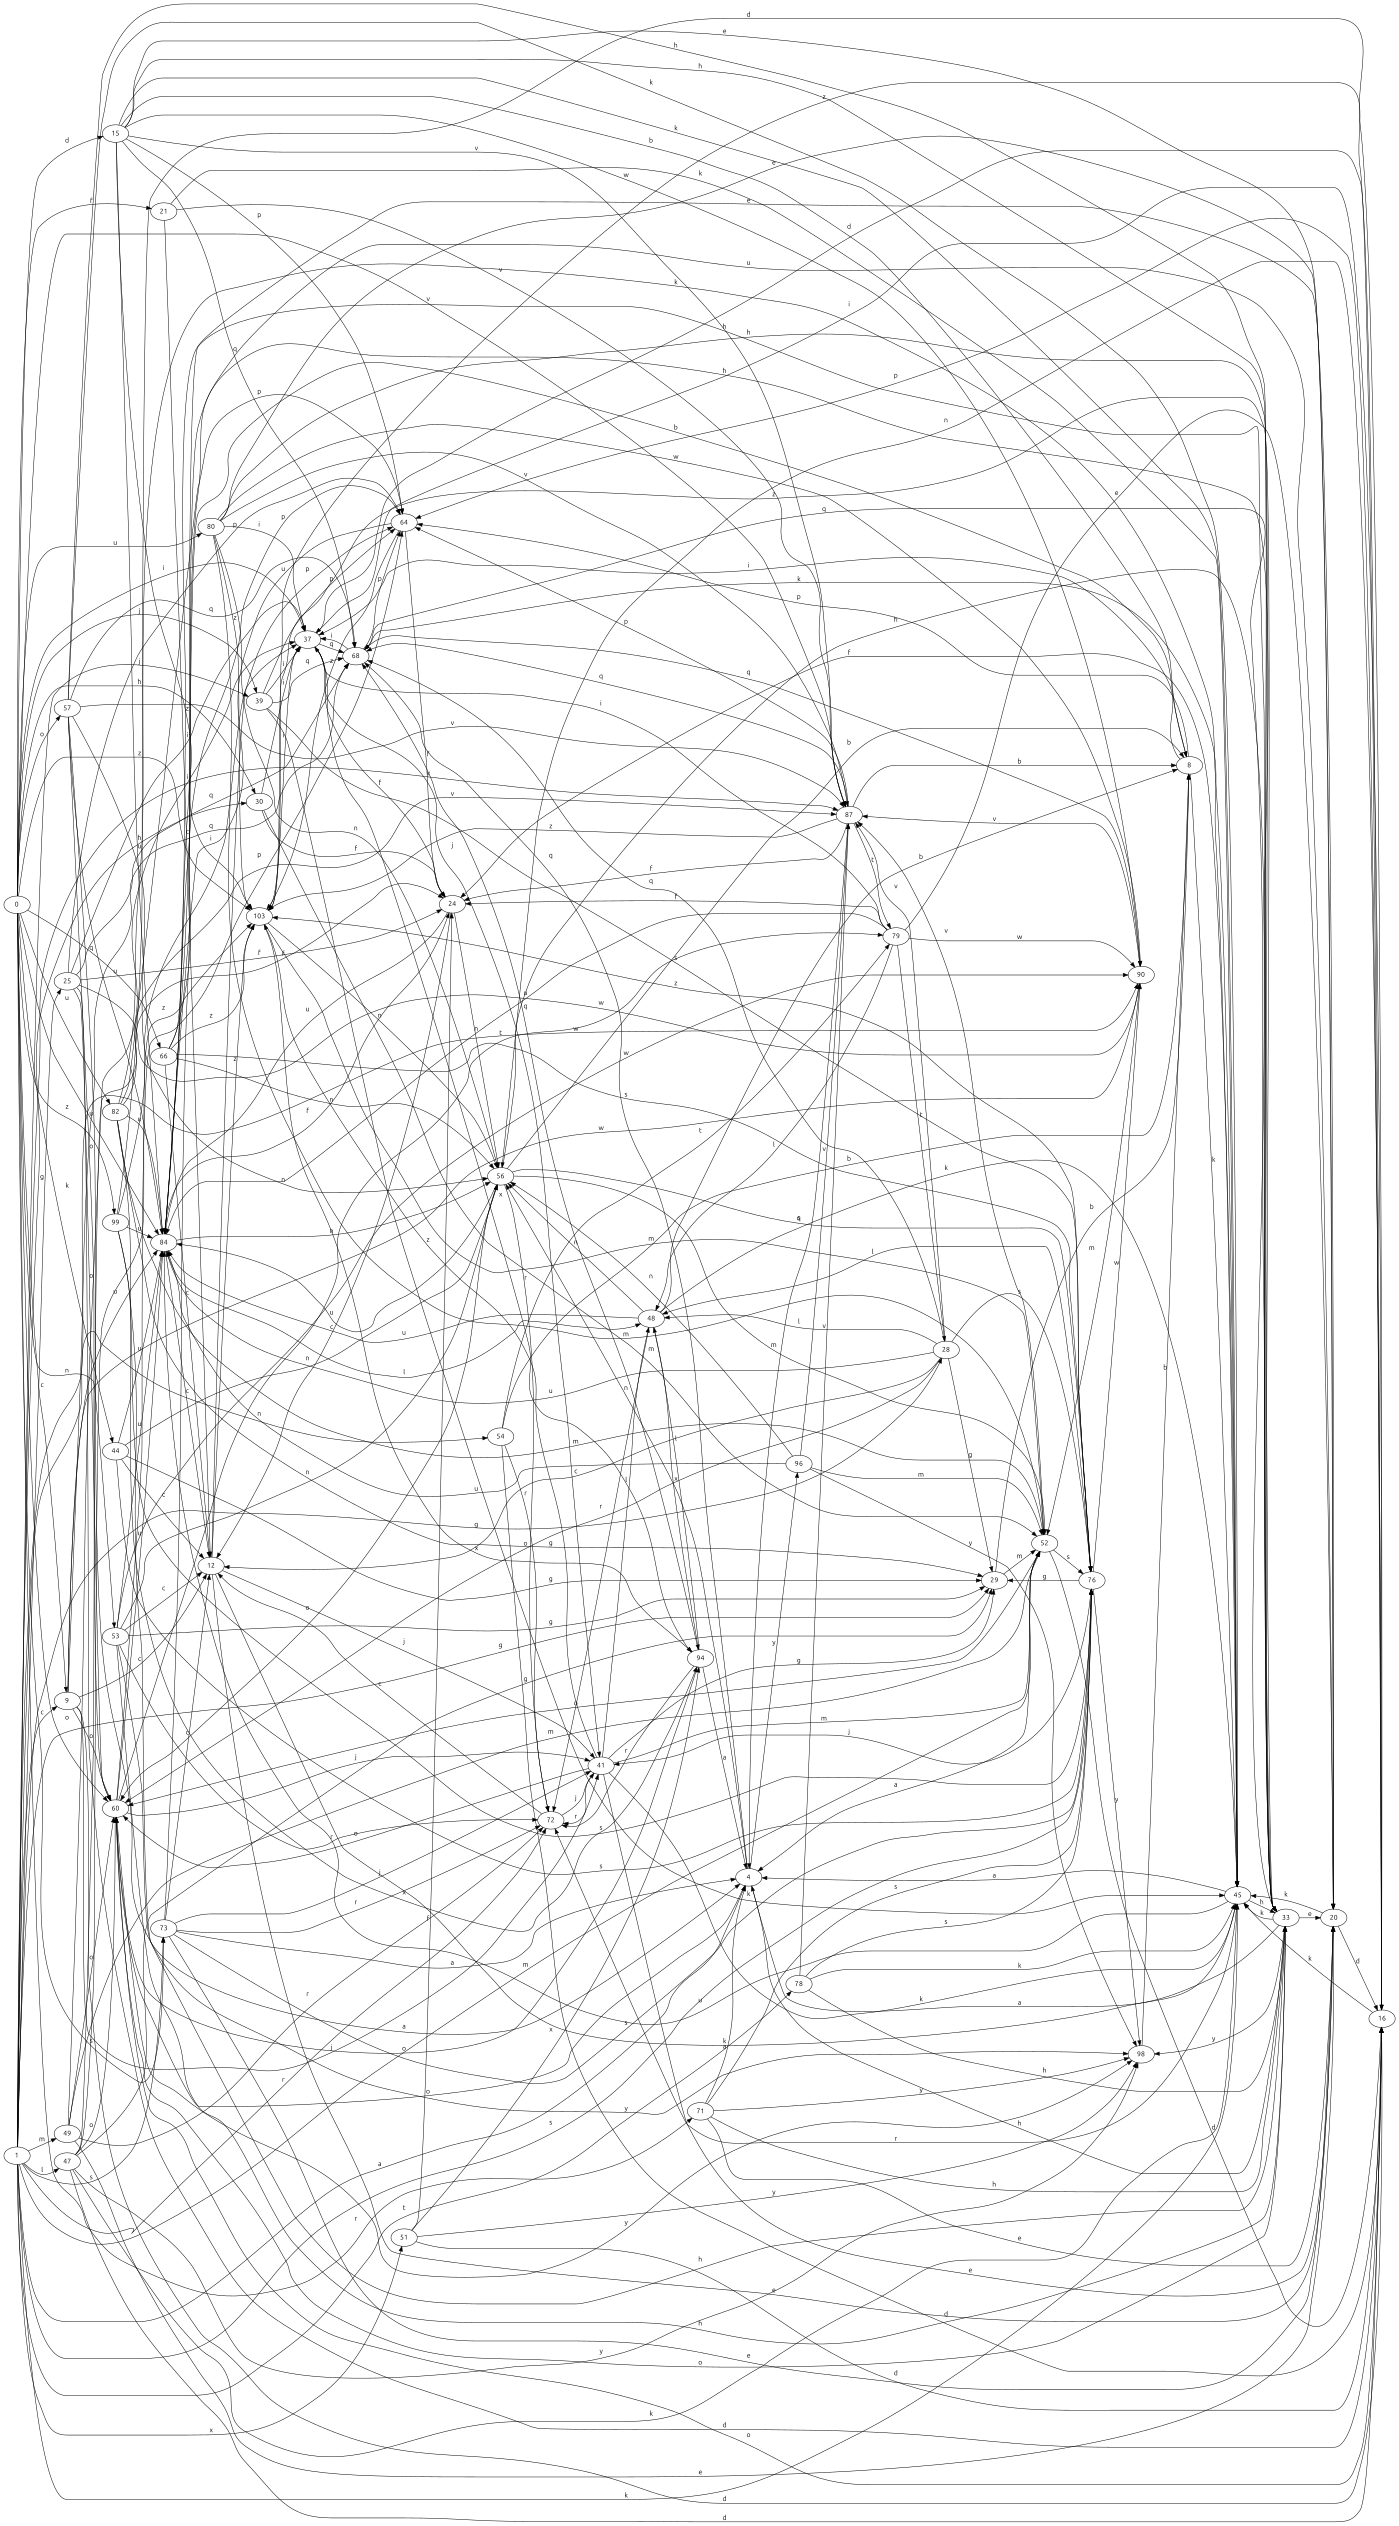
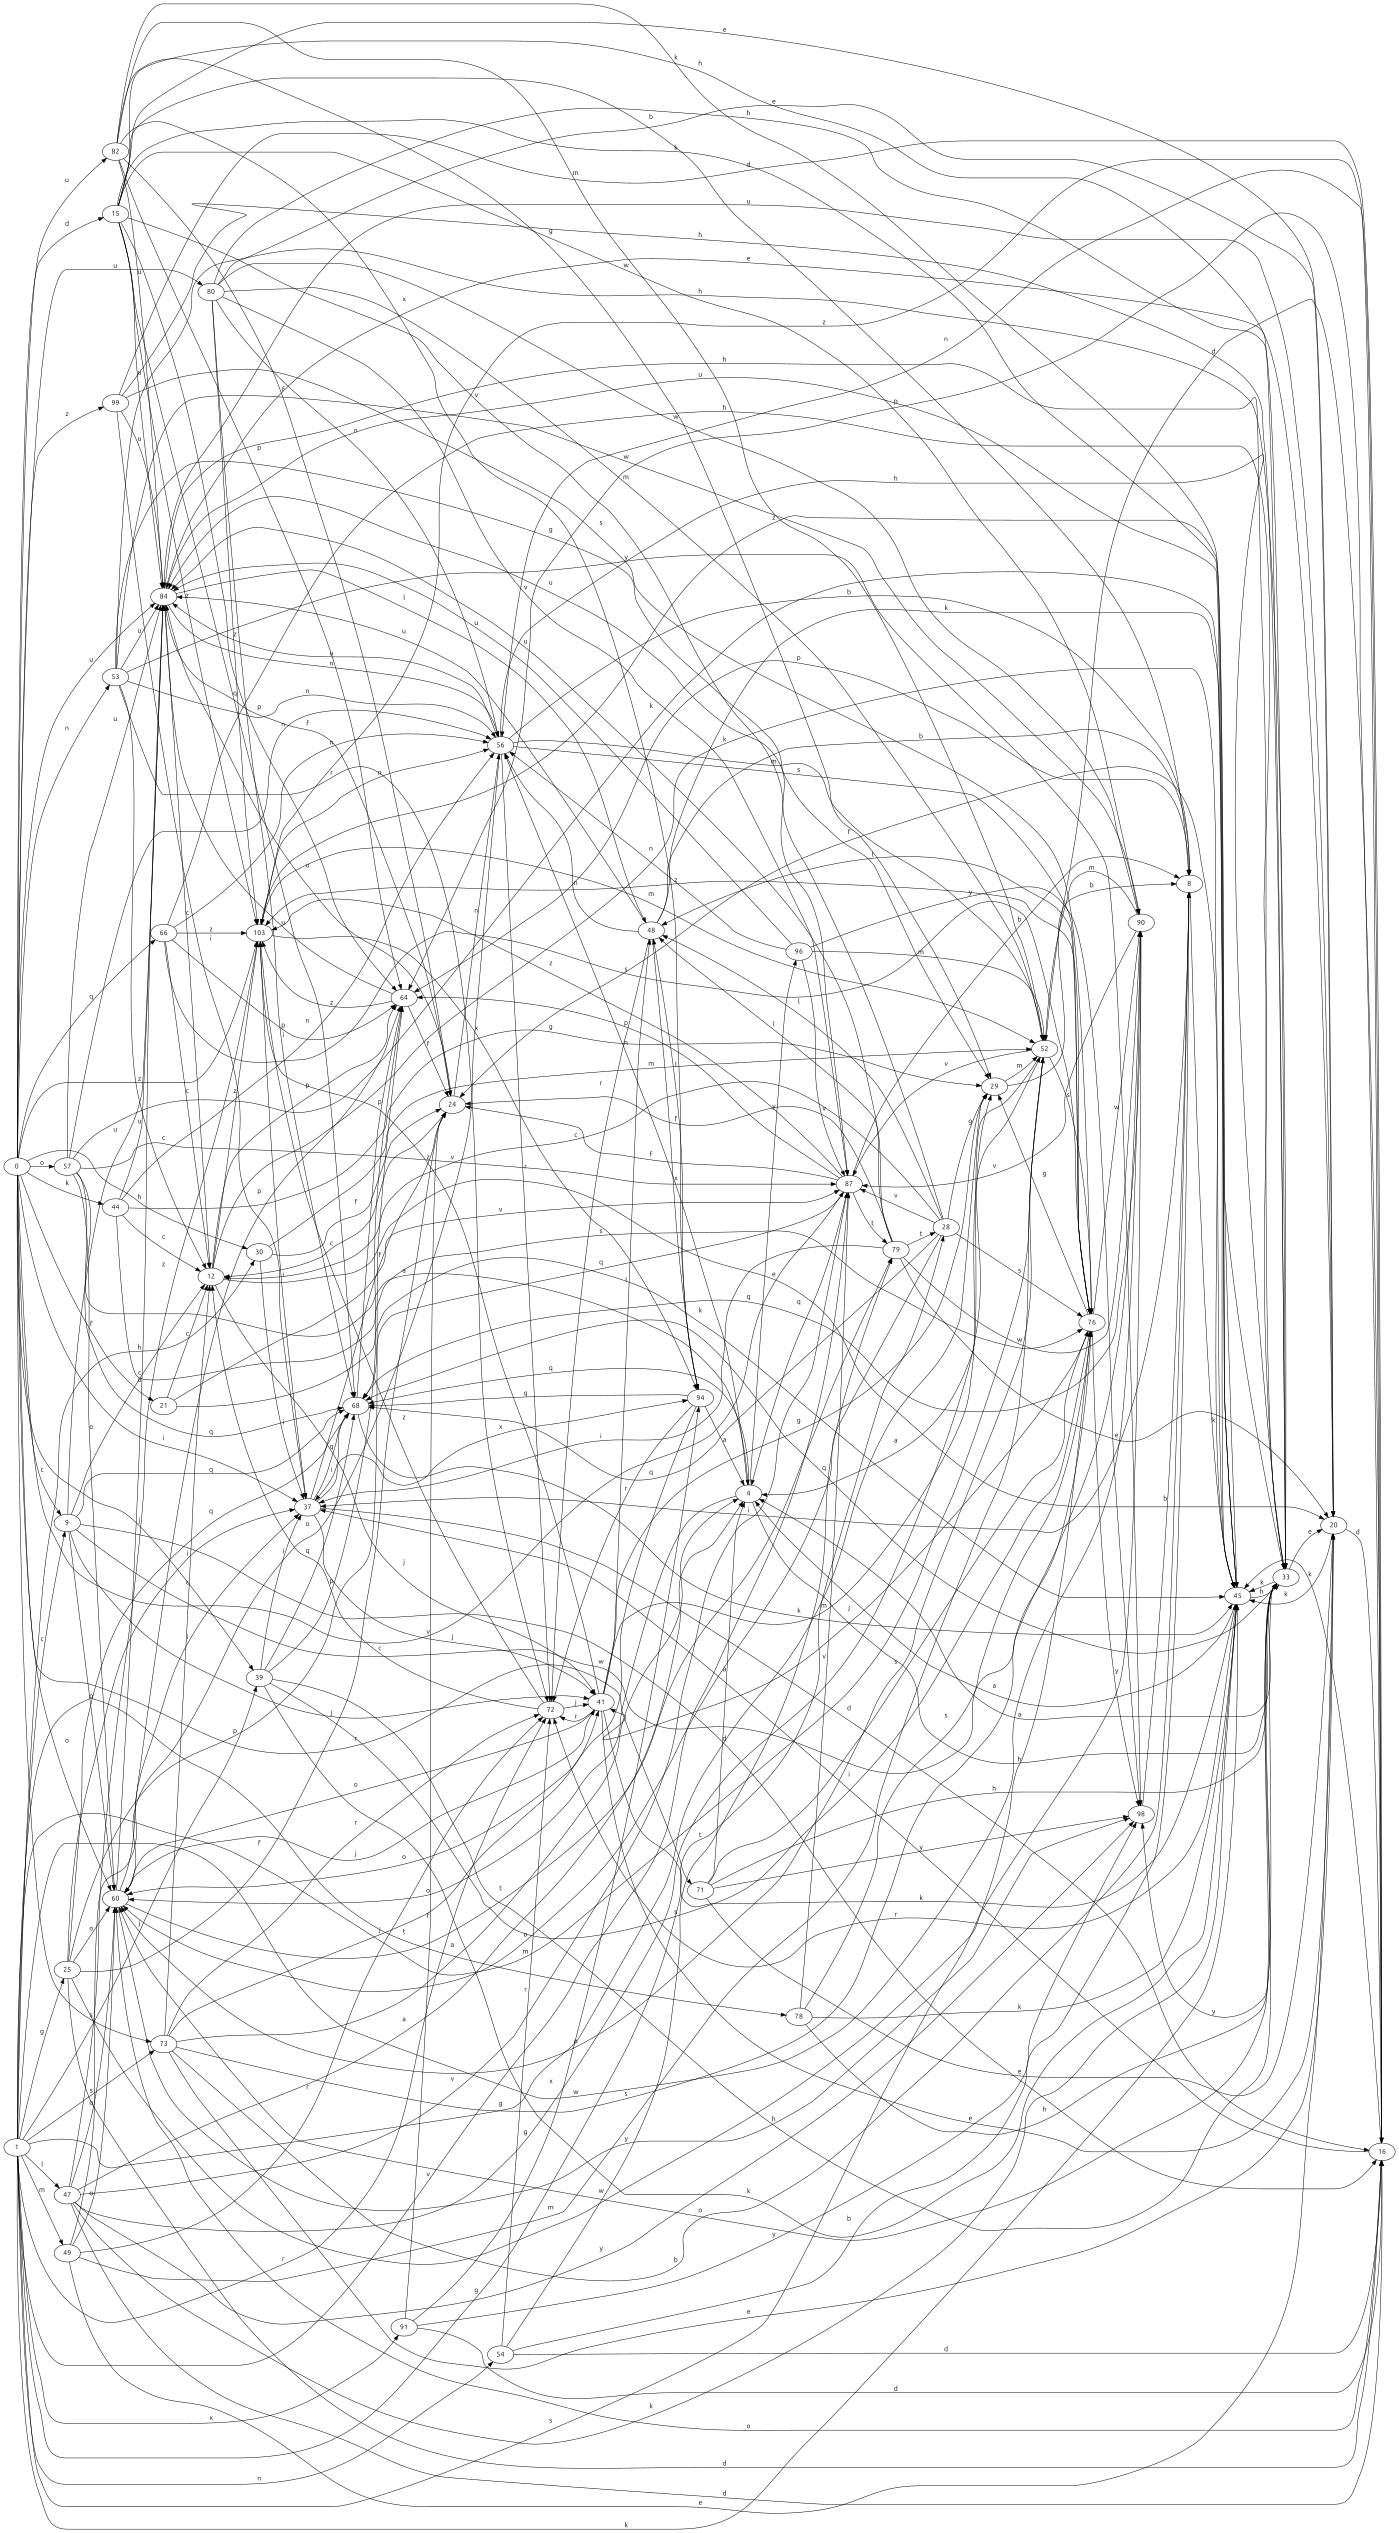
(1135, 228) -> (941, 2215)
(291, 553) -> (268, 877)
none -> (367, 1359)
(353, 2179) -> (508, 1935)
(404, 2238) -> (404, 2327)
